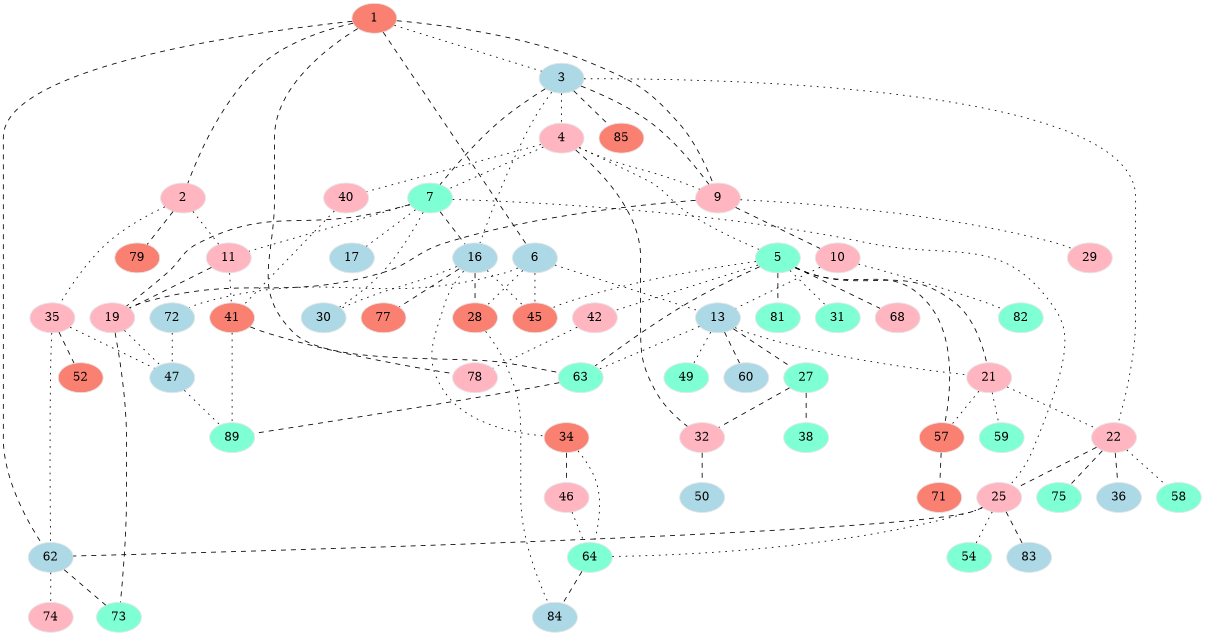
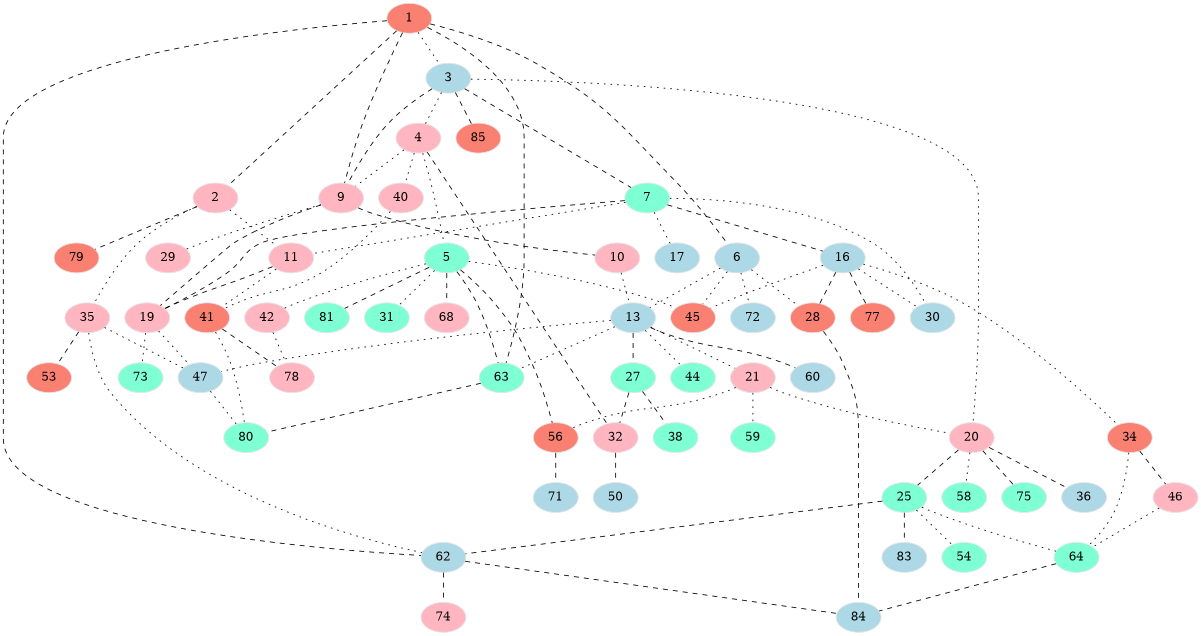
(496, 168) -> none
(509, 169) -> none
(858, 241) -> none
(944, 295) -> none
(1021, 318) -> none
(172, 348) -> (415, 341)
(81, 378) -> (49, 378)
(686, 378) -> (693, 378)
(232, 438) -> (246, 438)
(942, 438) -> (556, 438)
(1114, 438) -> (972, 438)
(521, 465) -> (859, 463)
(126, 467) -> (145, 342)
(939, 498) -> (556, 498)
(999, 498) -> (904, 498)
(51, 587) -> (443, 587)
(85, 587) -> (651, 587)
